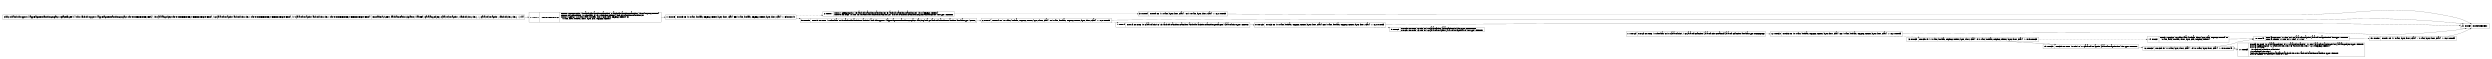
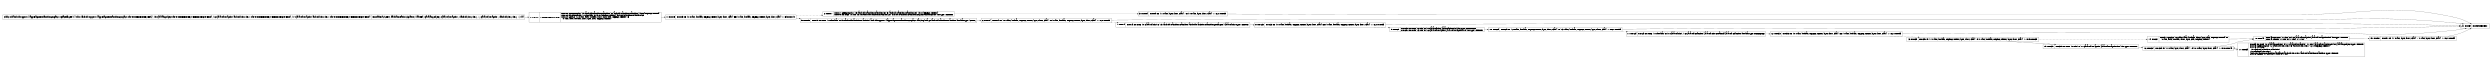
(550, 17) -> (550, 17)
none -> (1555, 30)
